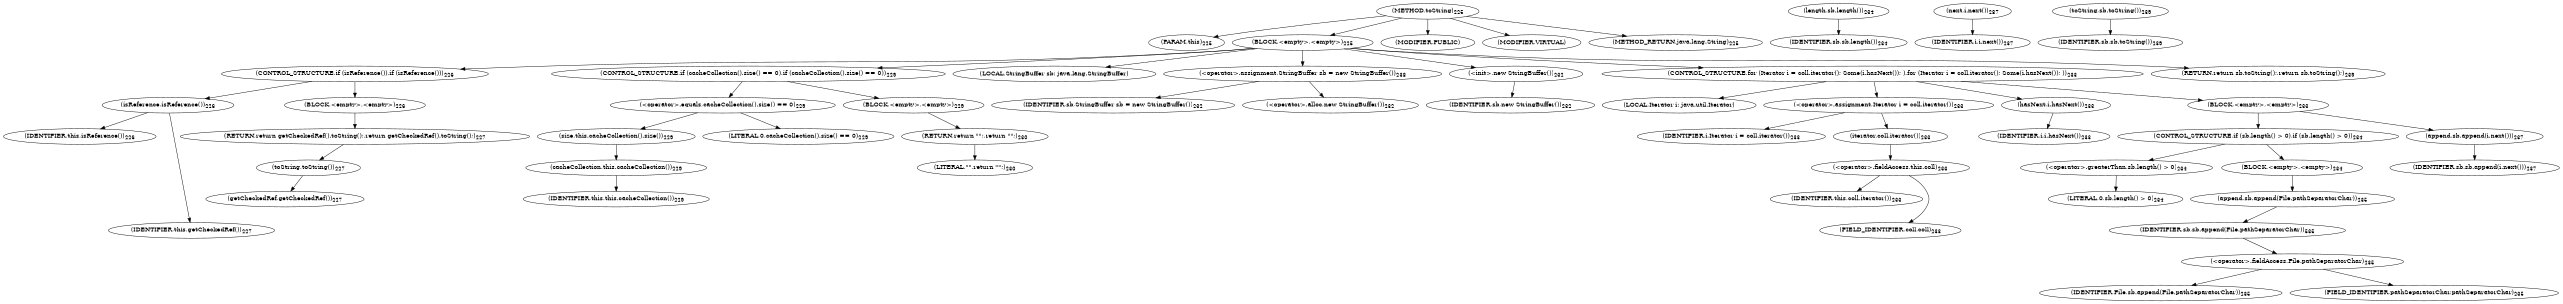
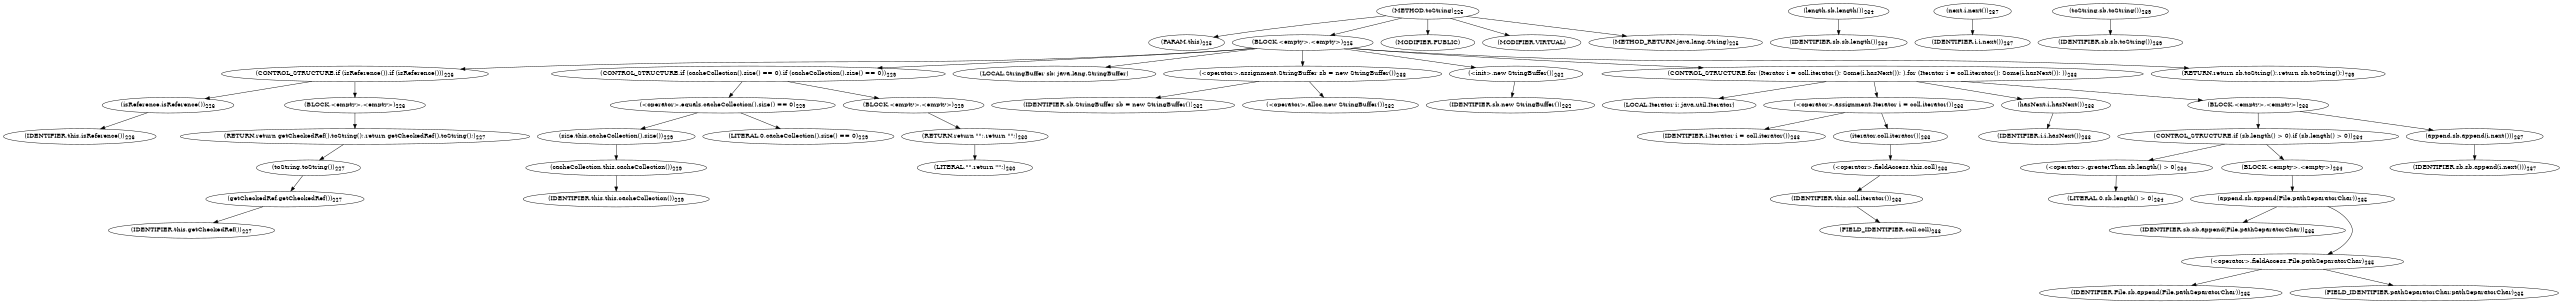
(2350, 73) -> (2350, 73)
(179, 166) -> (240, 214)
(1929, 197) -> (1867, 213)
(2258, 245) -> (2352, 228)
